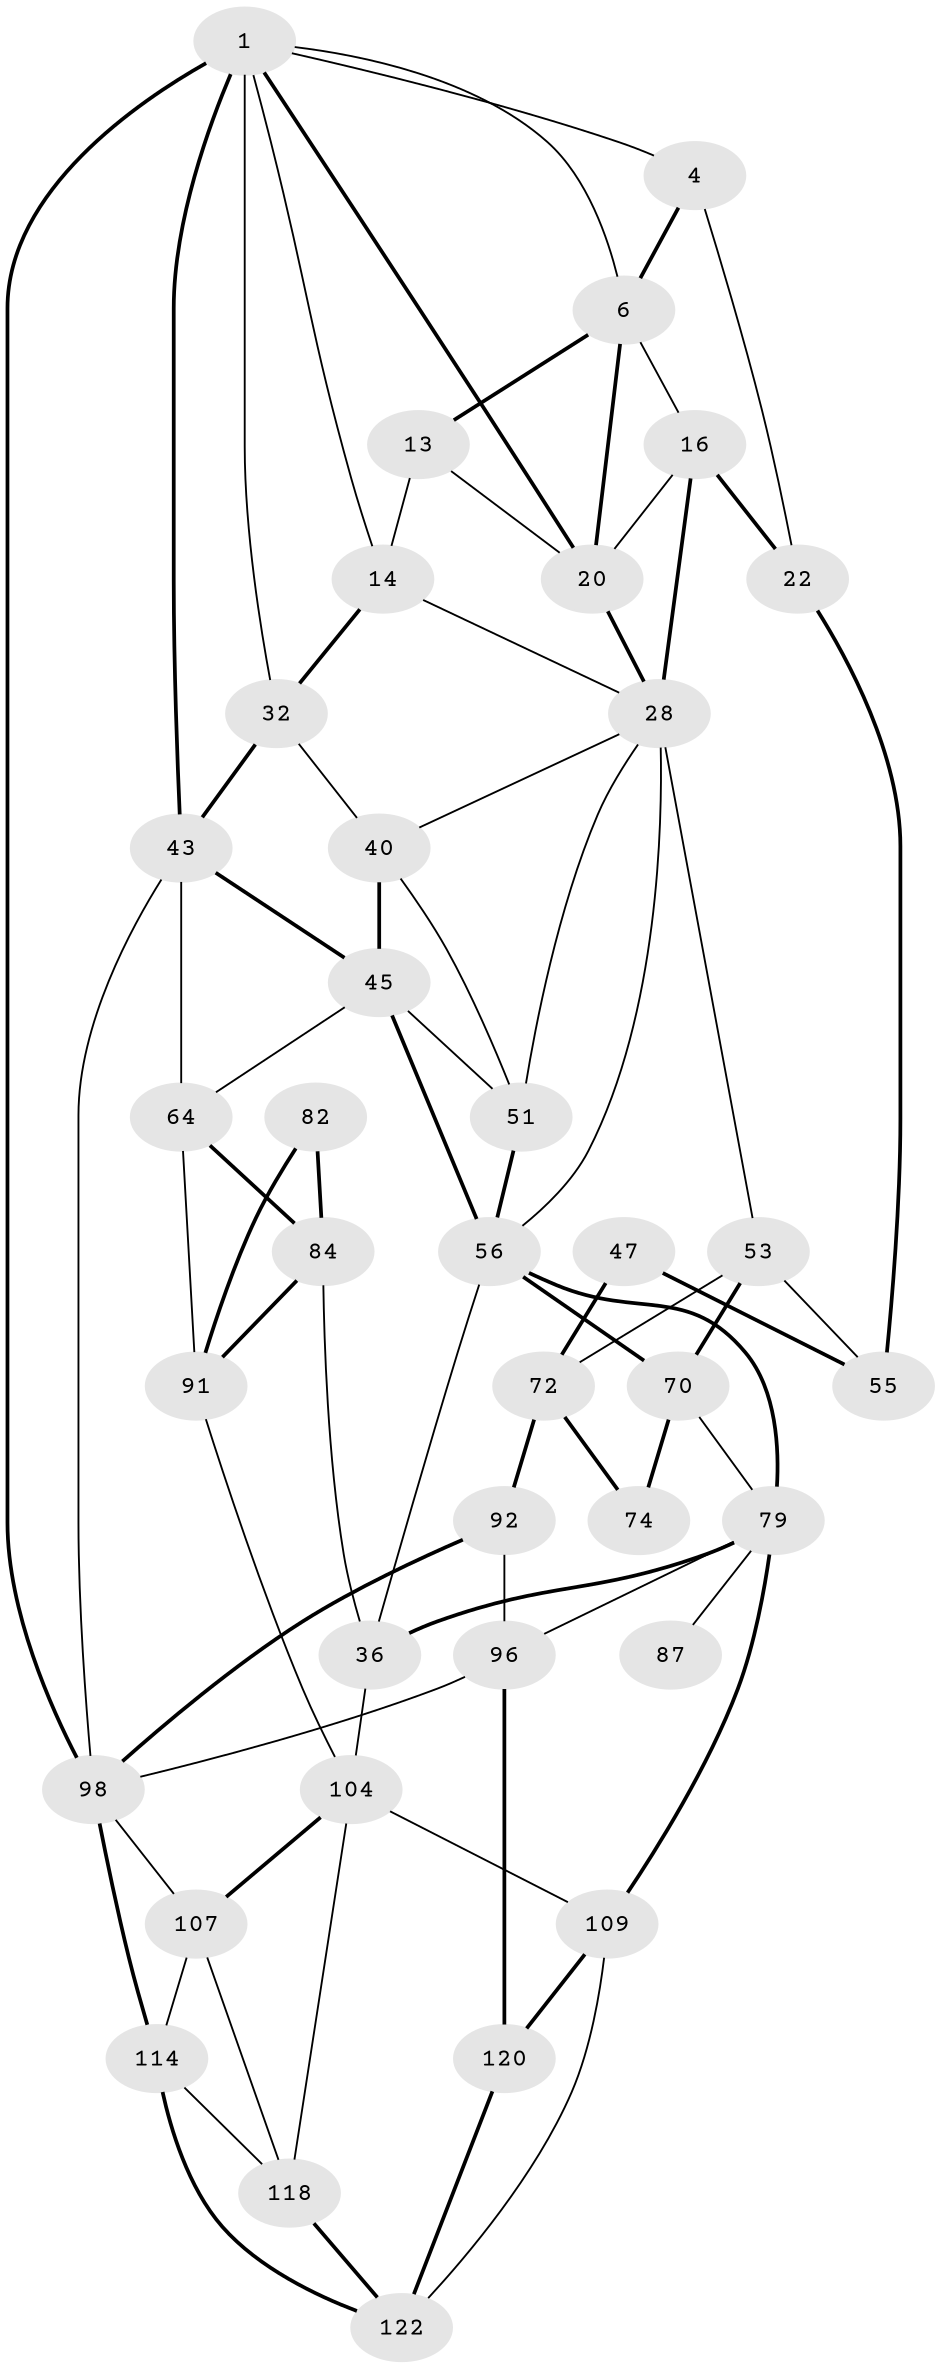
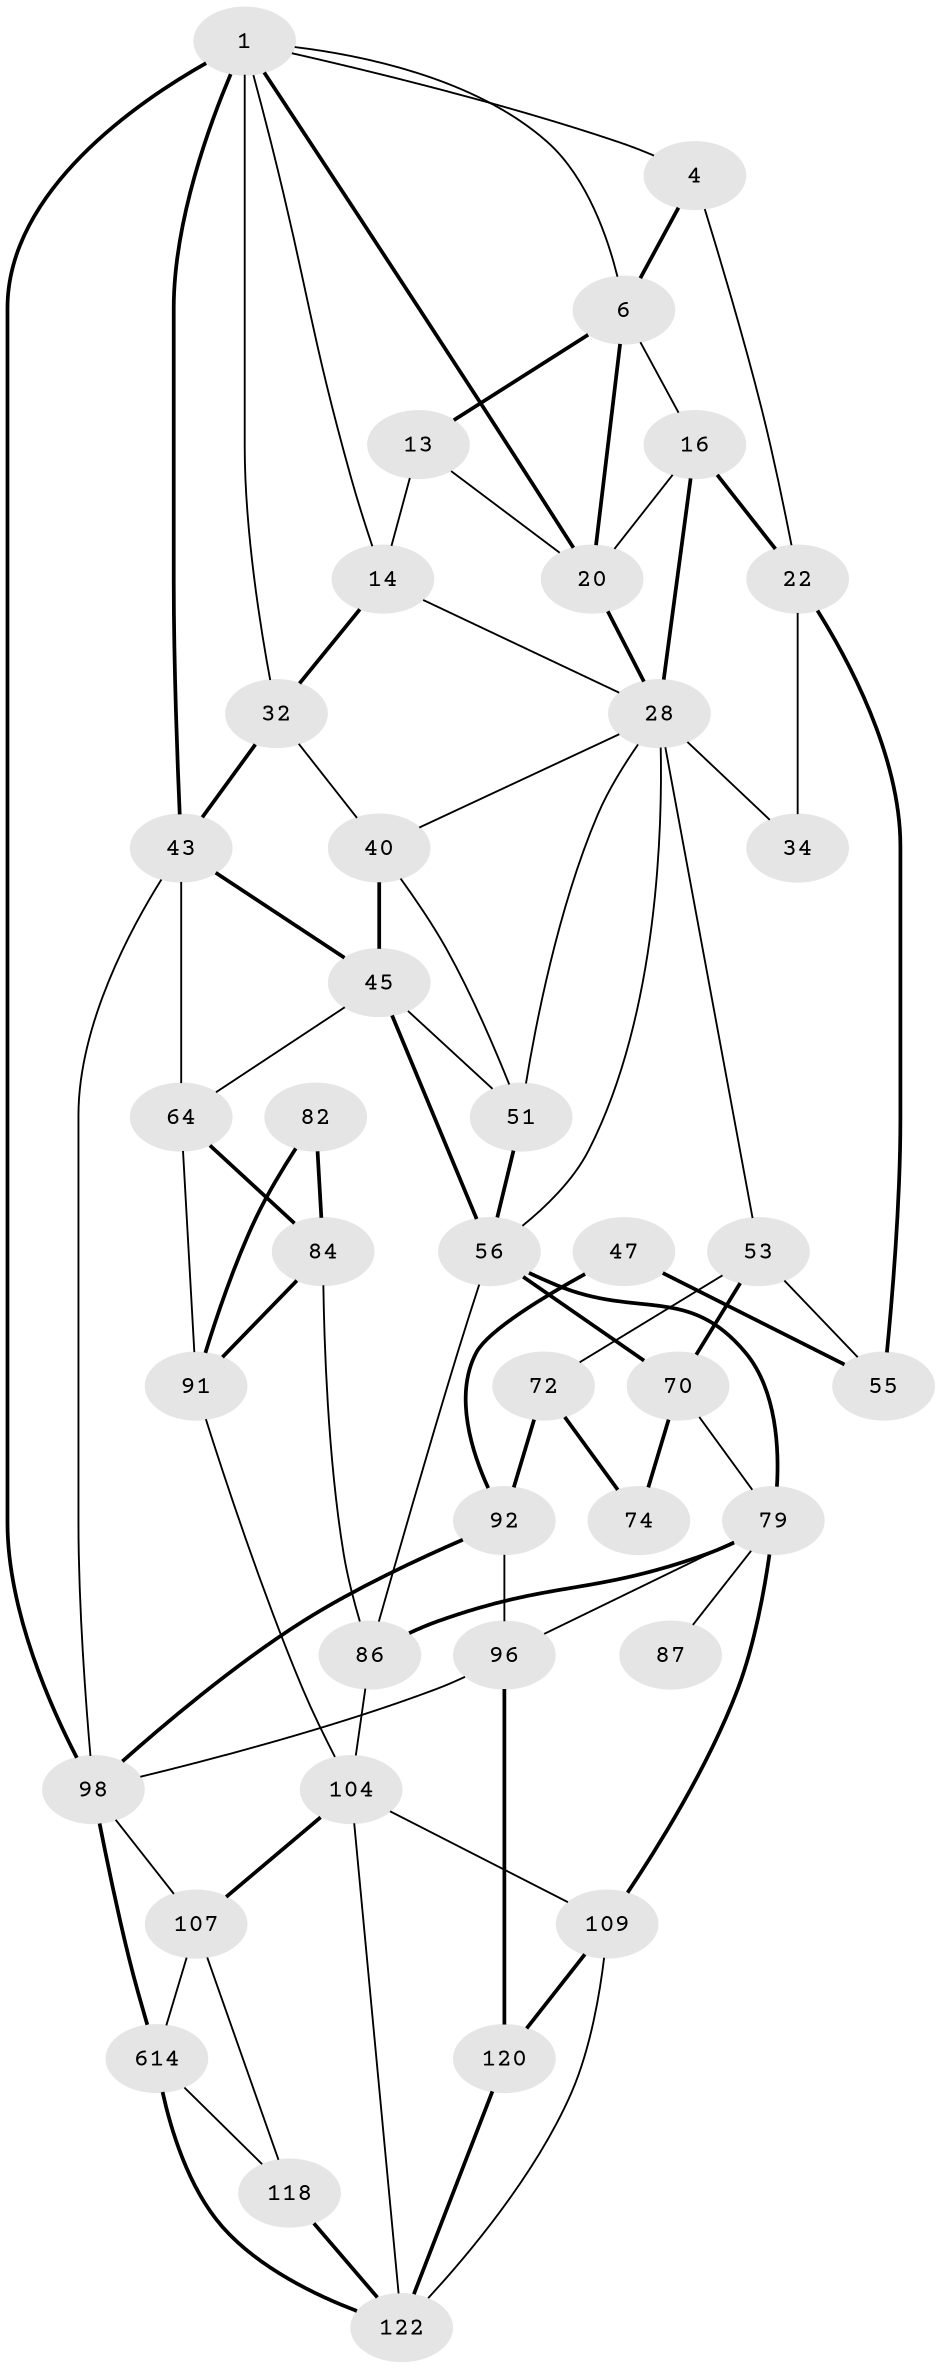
none -> (798, 848)
(590, 1308) -> (475, 1355)
(370, 1655) -> (370, 1655)
(320, 1992) -> (376, 2058)
(157, 2059) -> (157, 2059)
